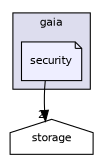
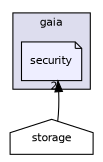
(44, 96) -> (59, 107)
